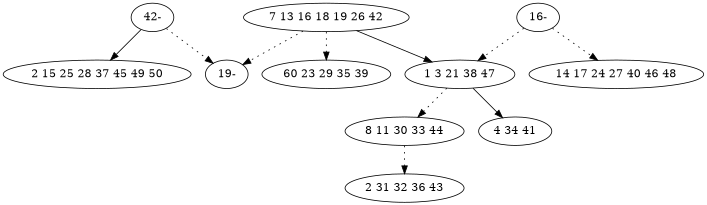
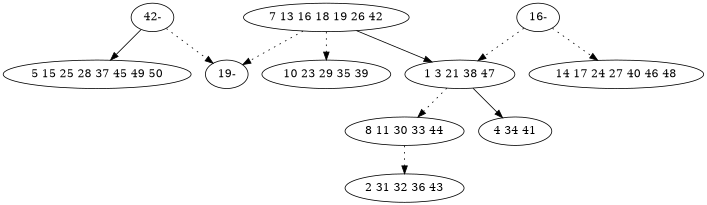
(97, 74) -> (97, 74)
(326, 74) -> (326, 74)
